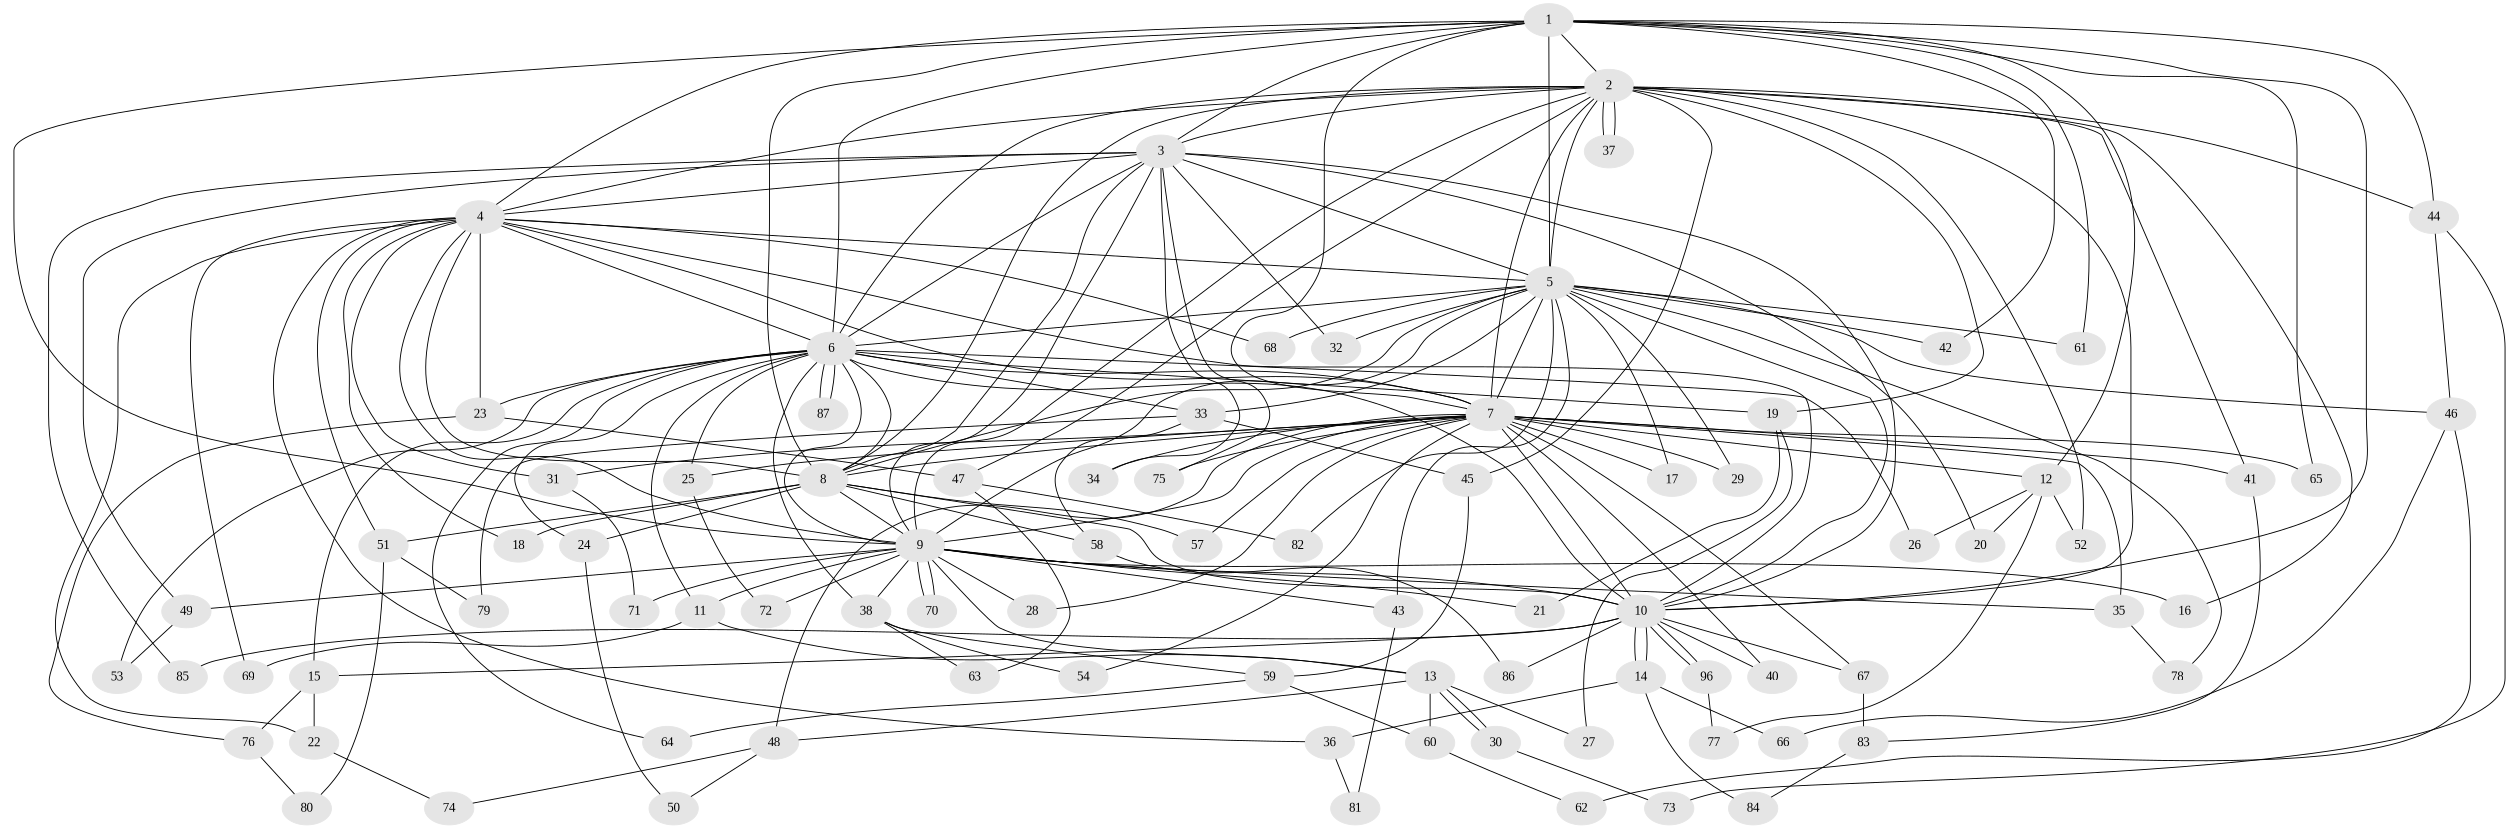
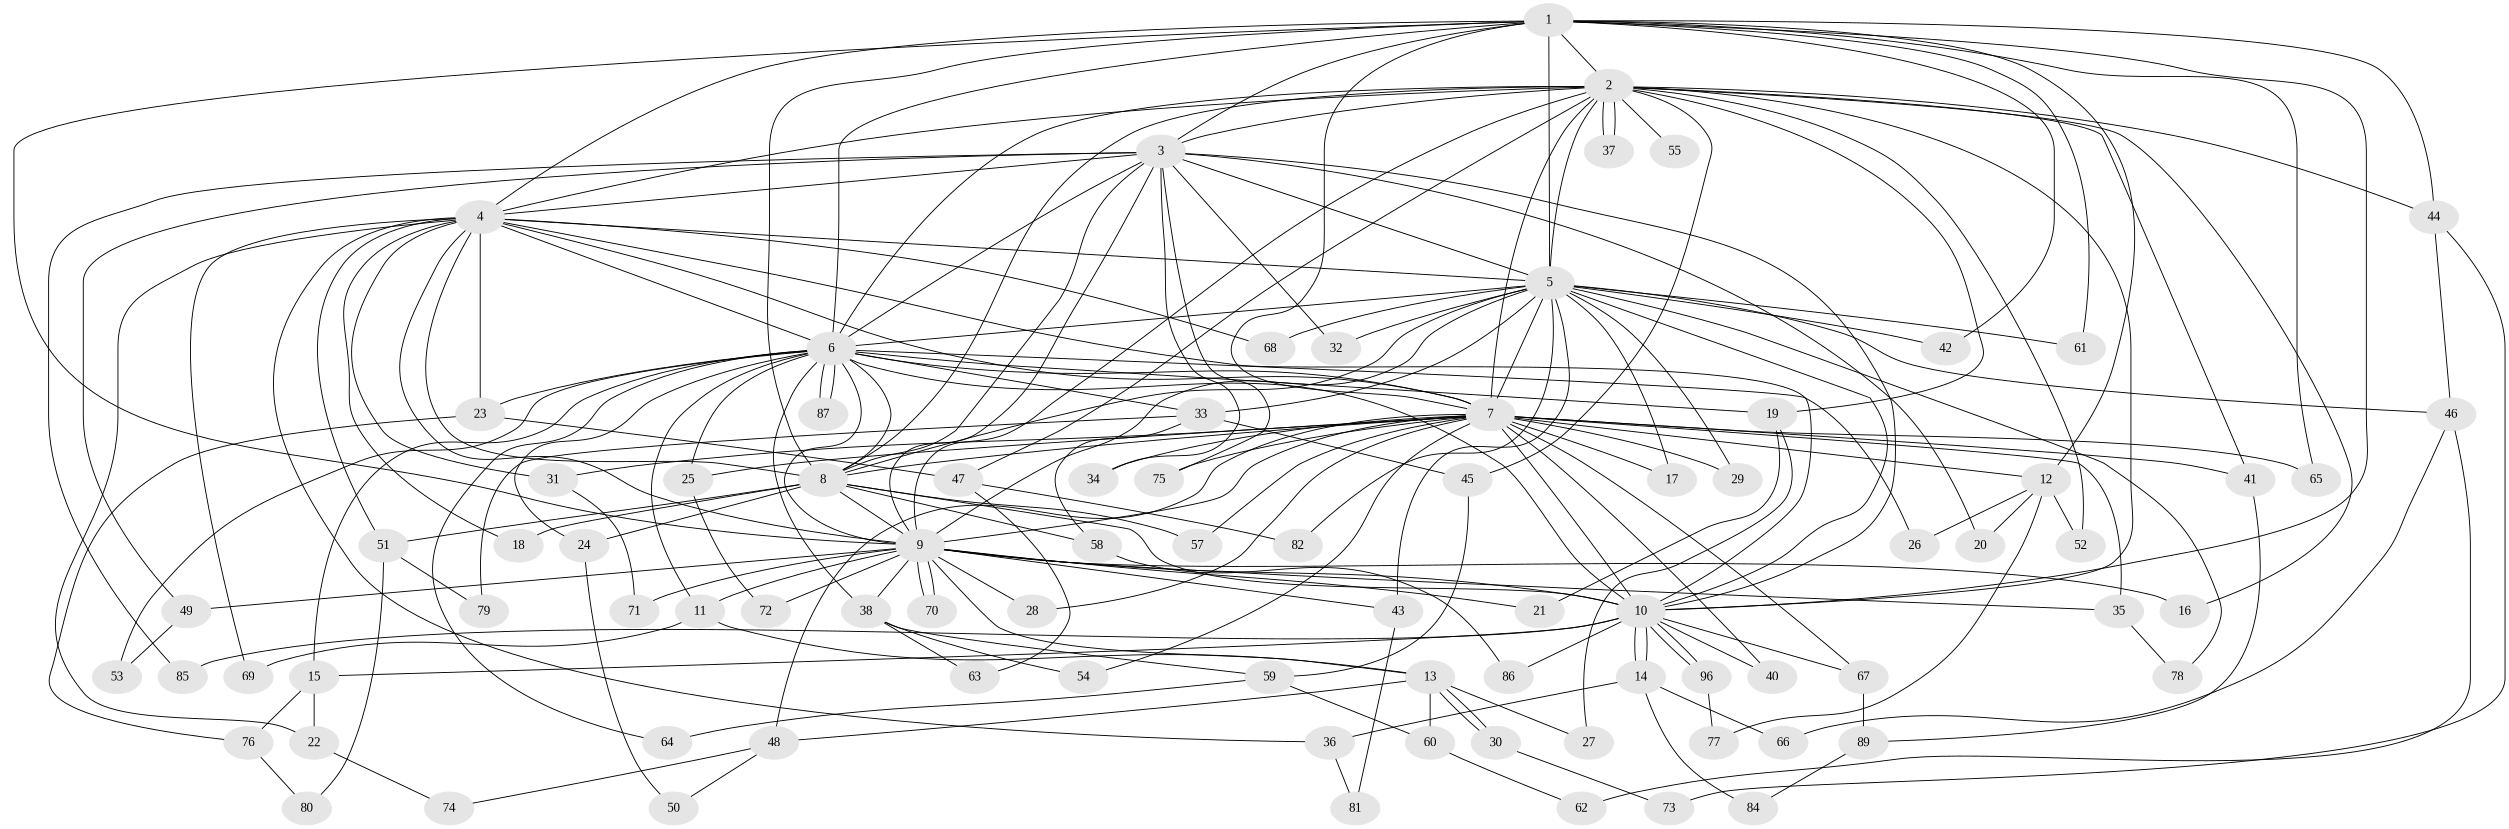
none -> (1675, 151)
(1864, 743) -> (1864, 743)
